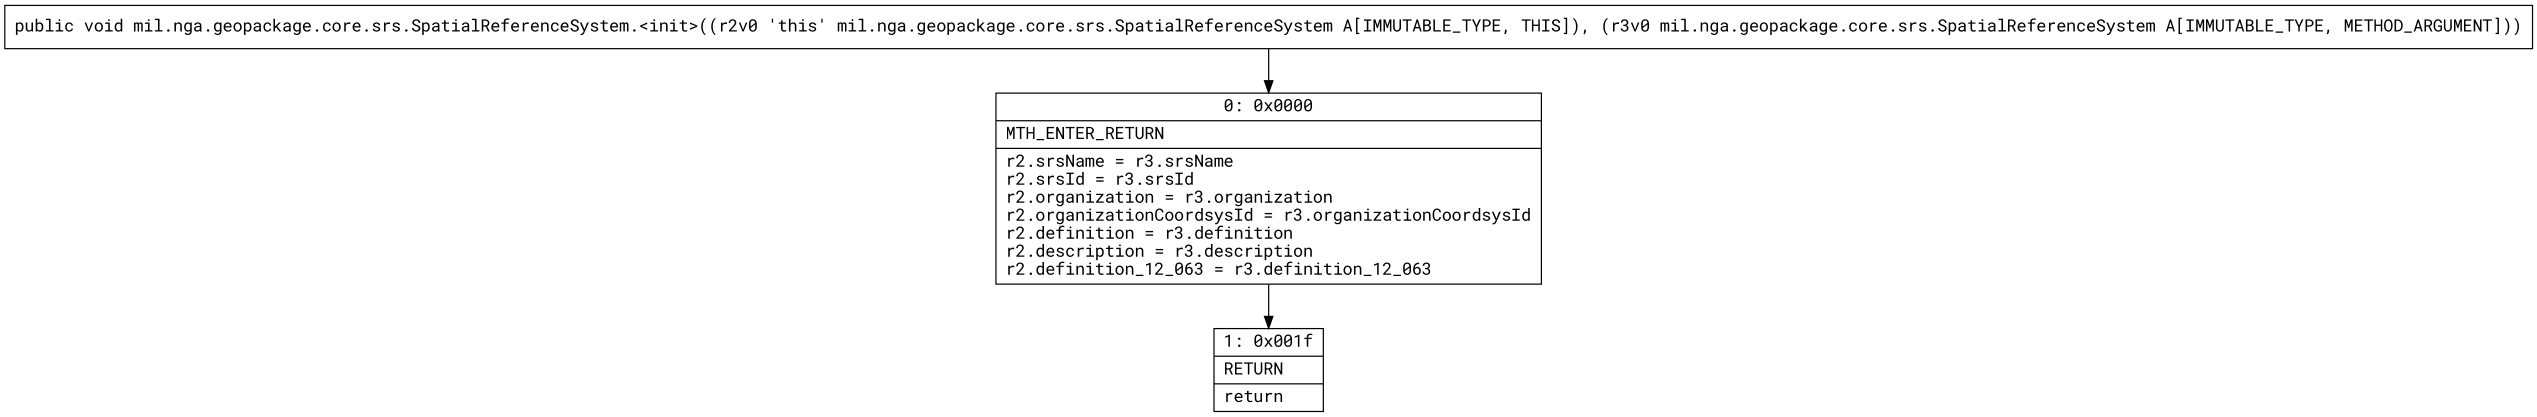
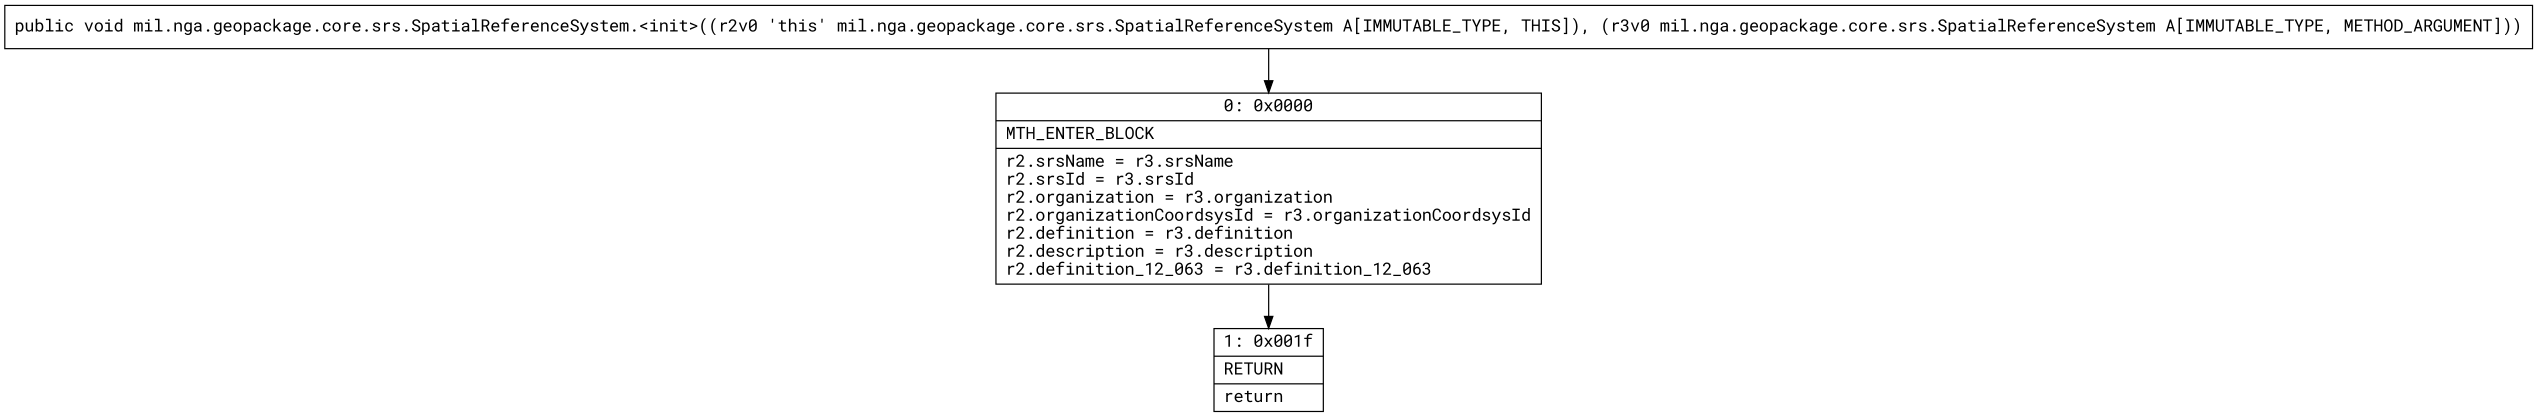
(1085, 134) -> (1080, 134)
